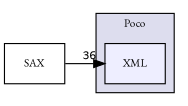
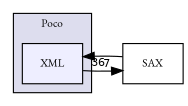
none -> (99, 71)
